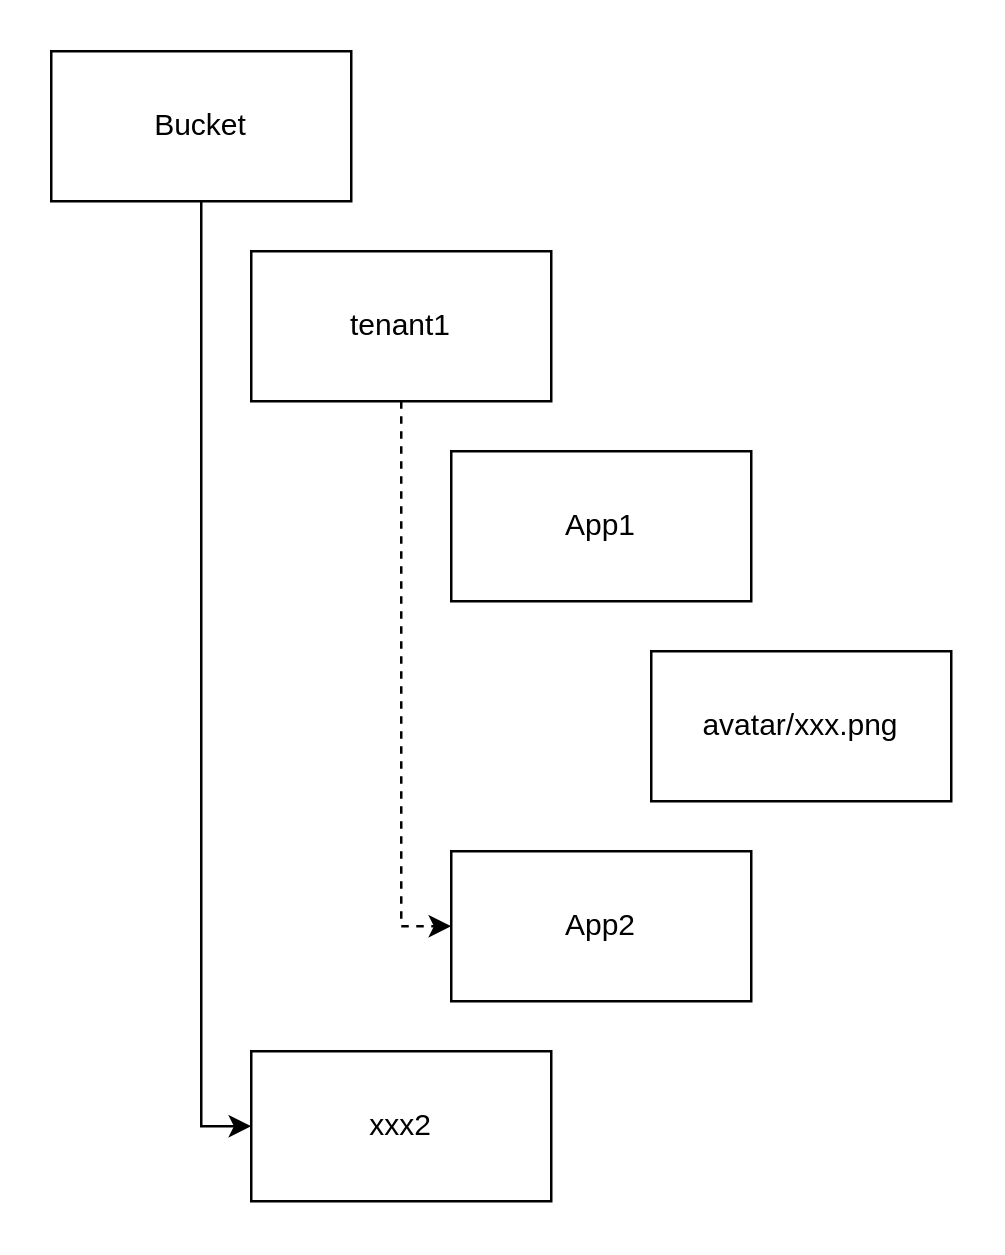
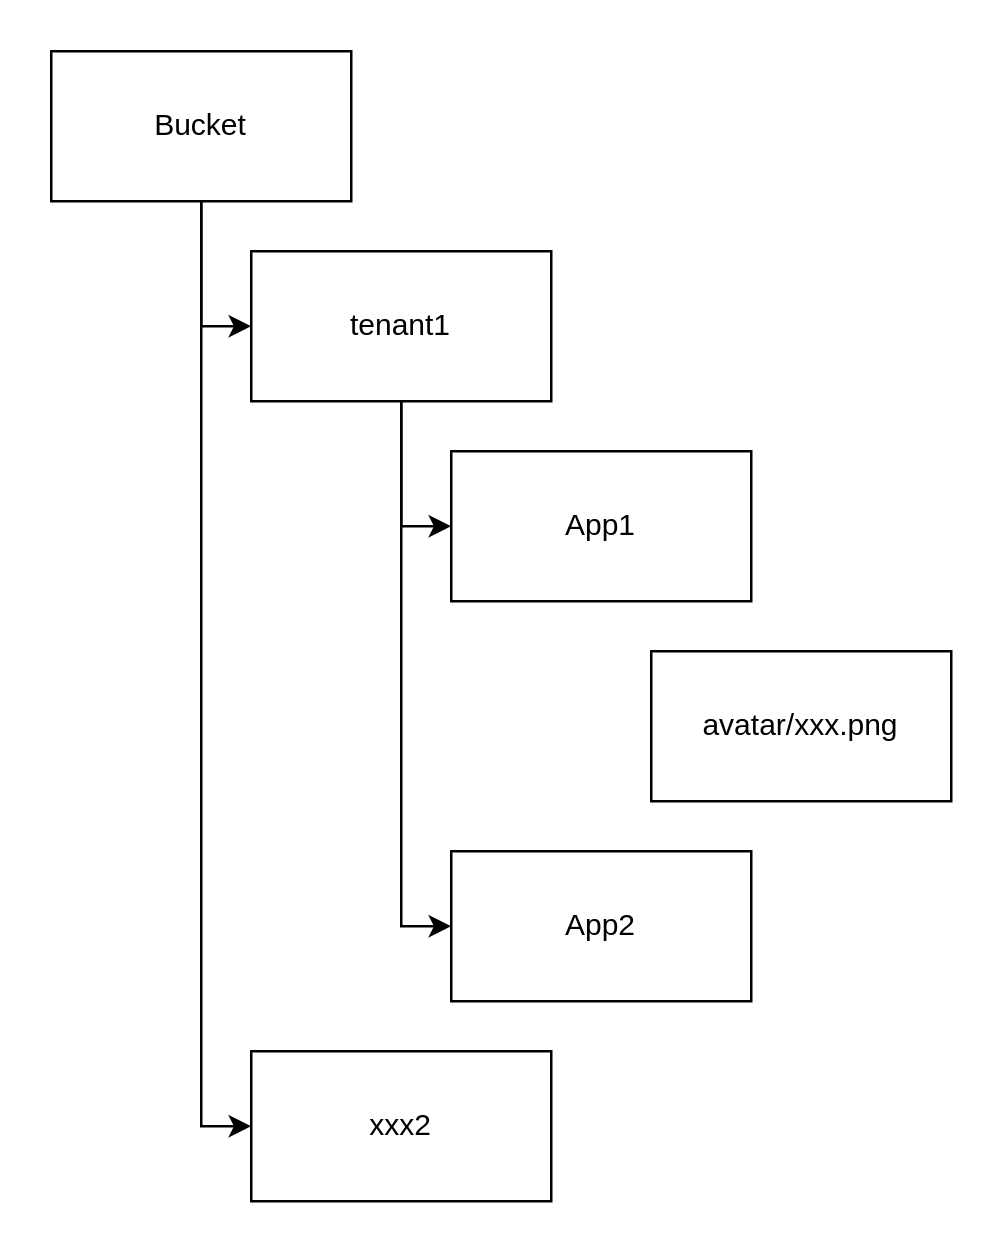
none -> (220, 326)
none -> (420, 526)
(401, 744) -> (401, 744)
